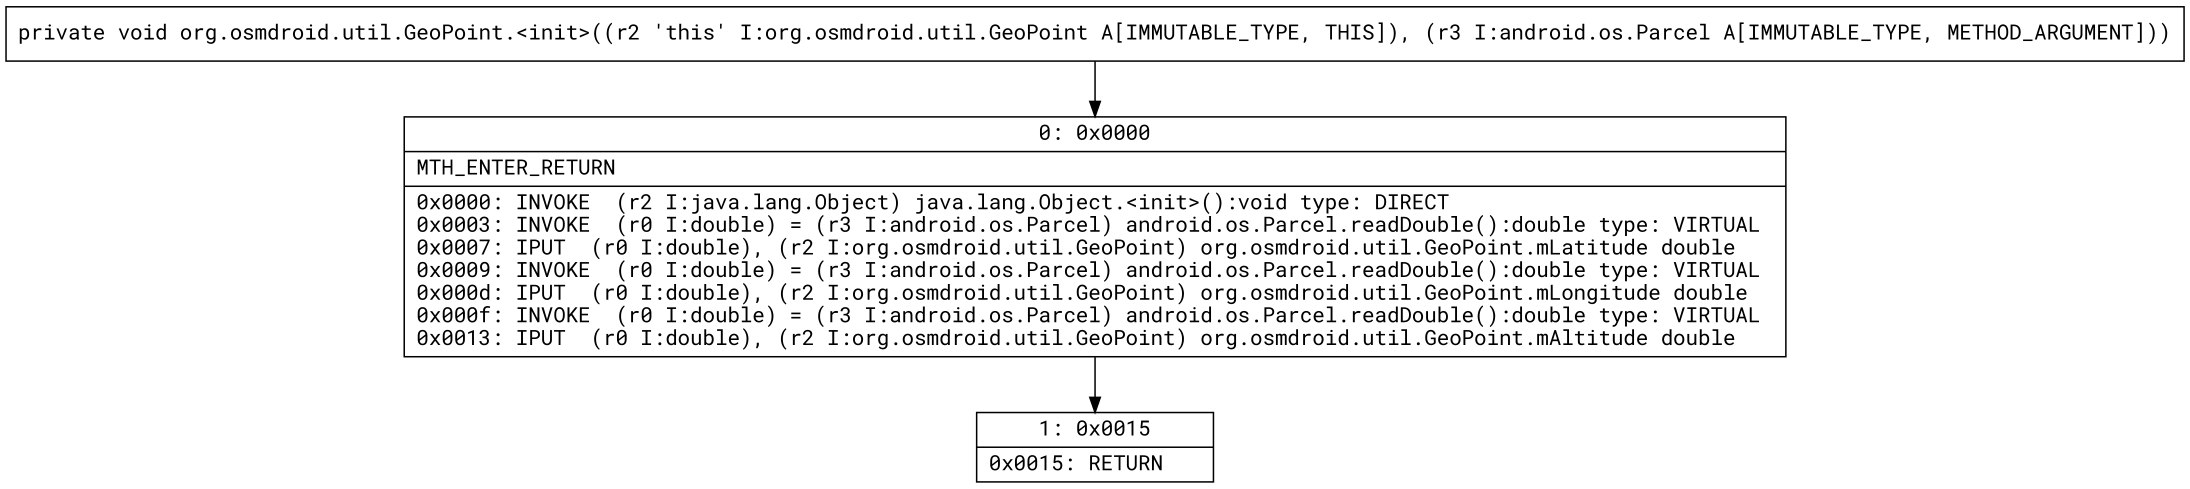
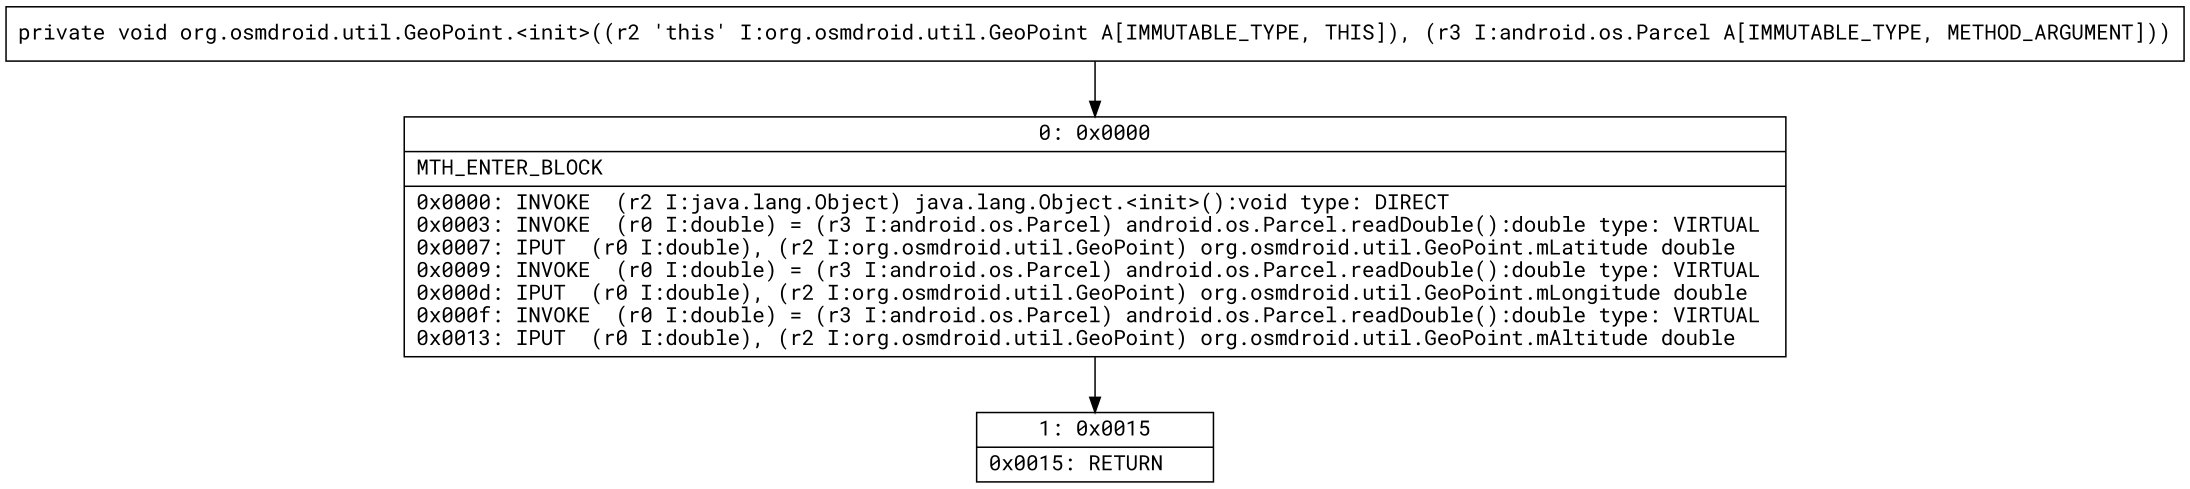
(517, 168) -> (510, 168)
